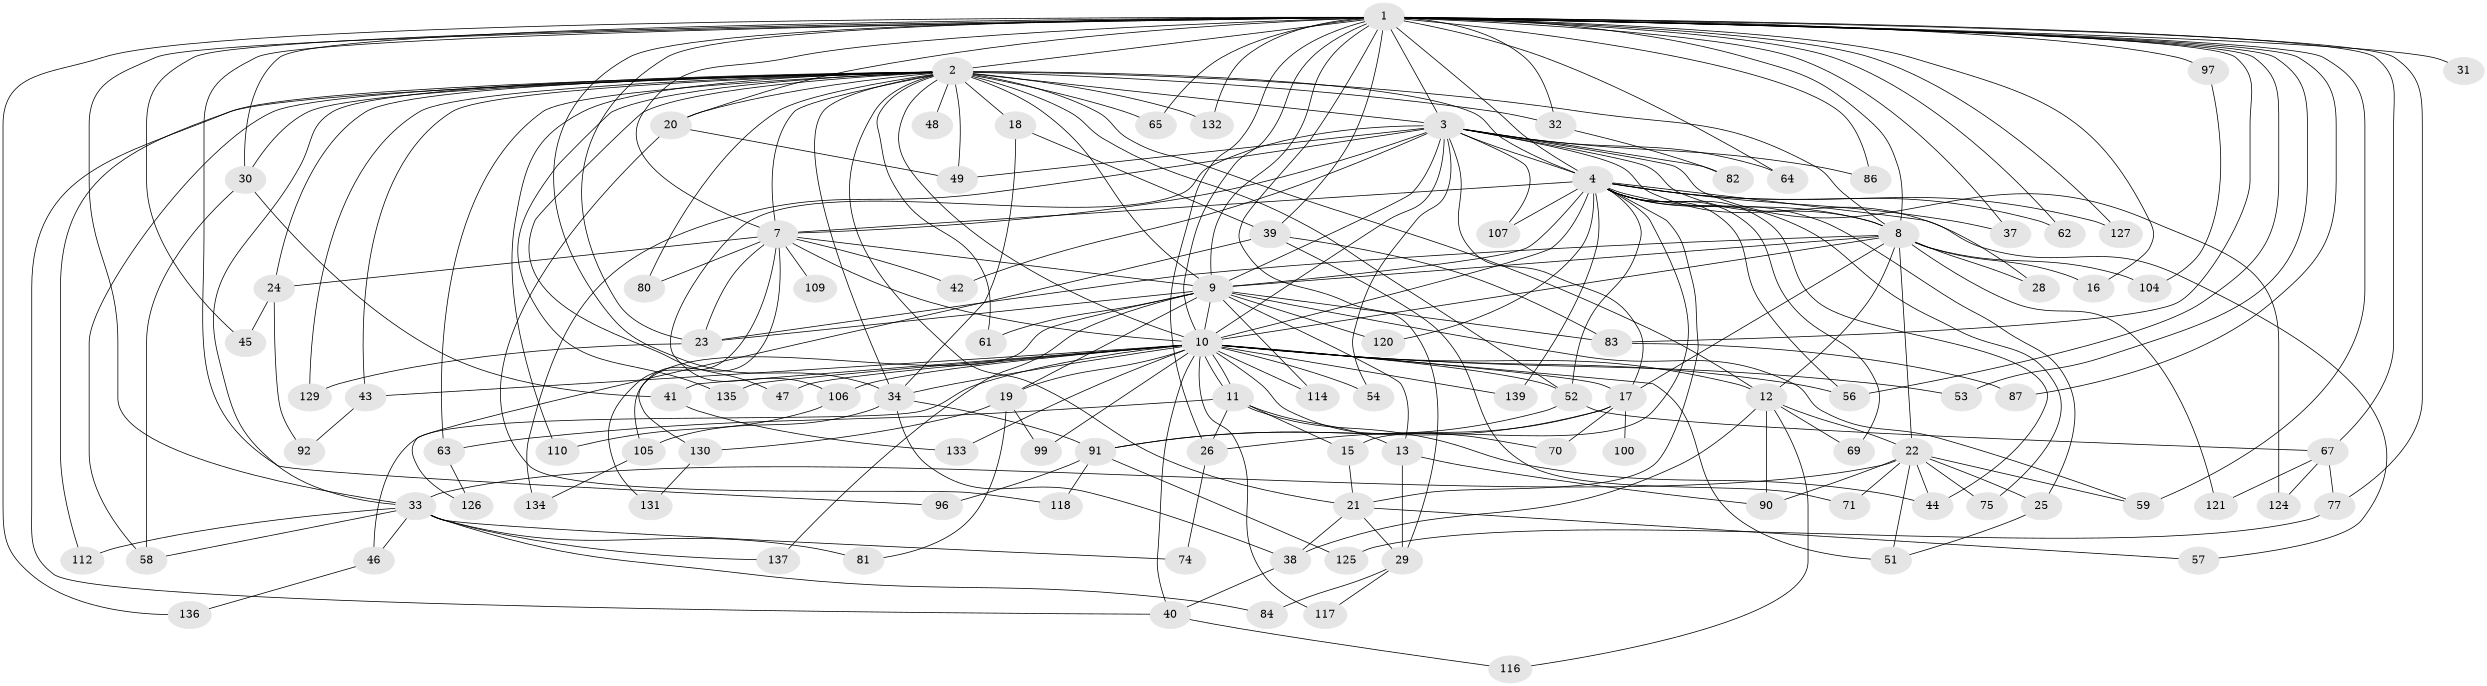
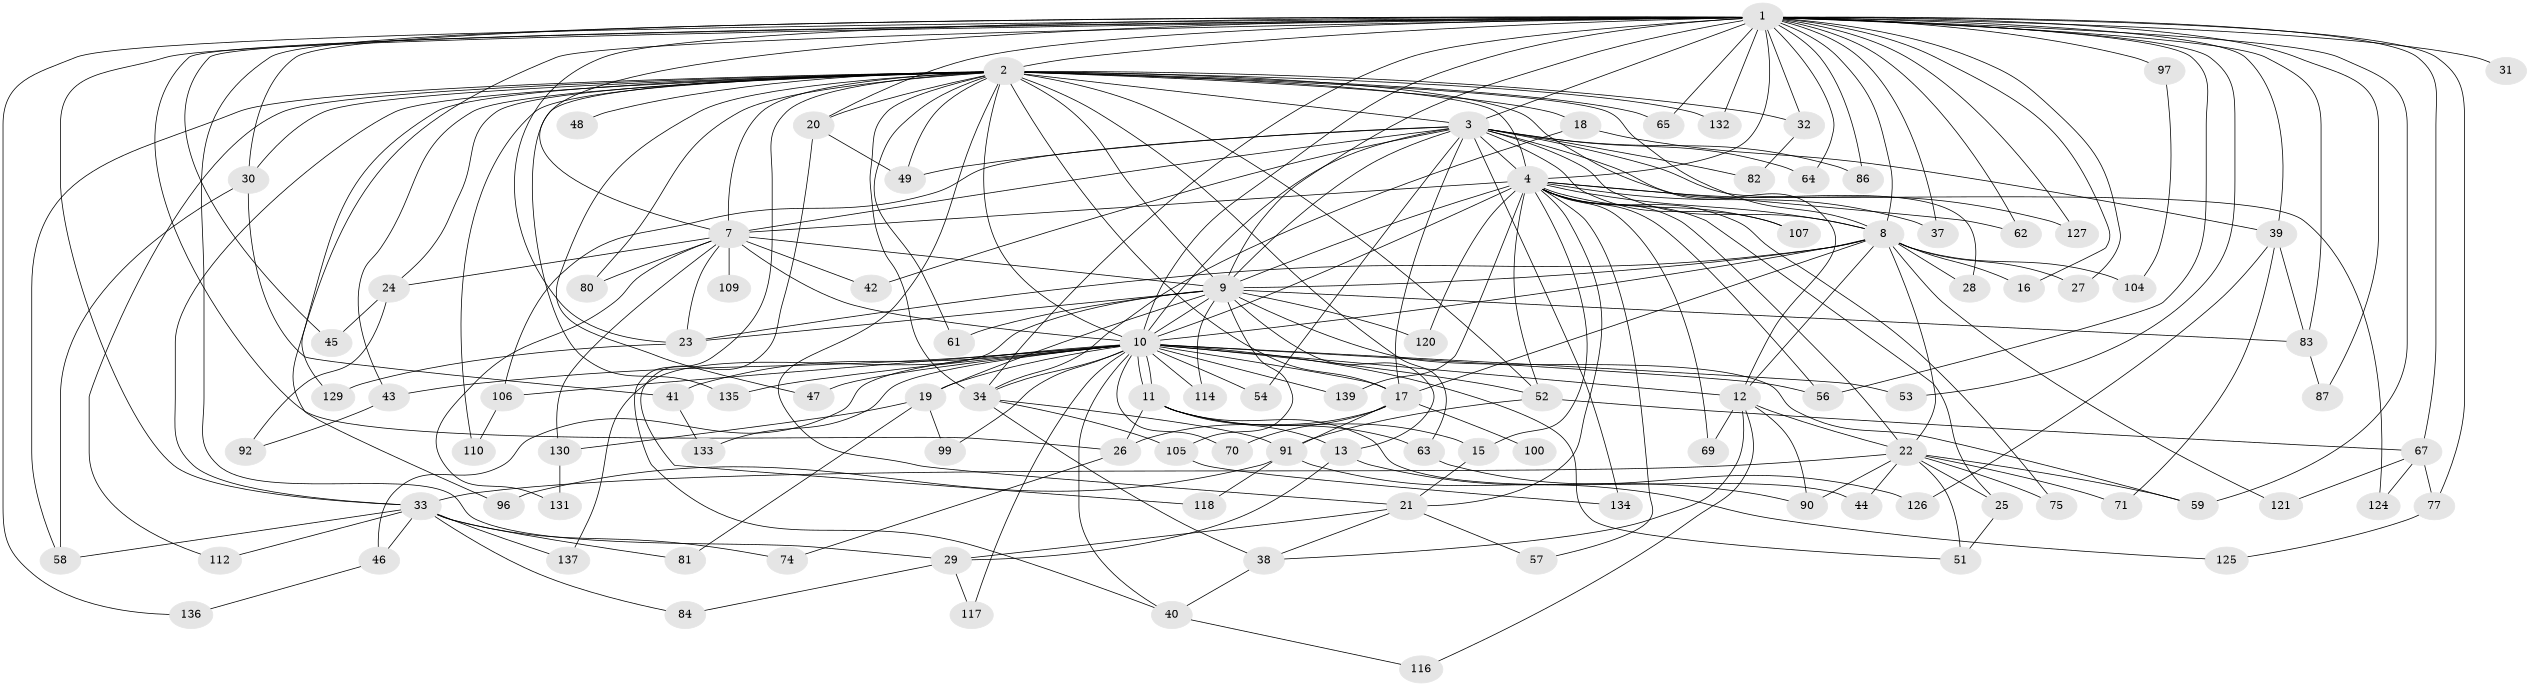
none -> (1155, 273)
none -> (2079, 289)
(1882, 327) -> (1742, 276)
